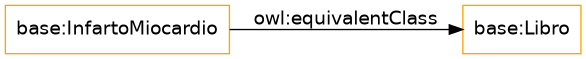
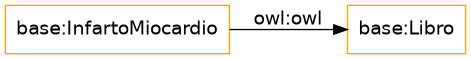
(346, 19) -> (288, 19)
